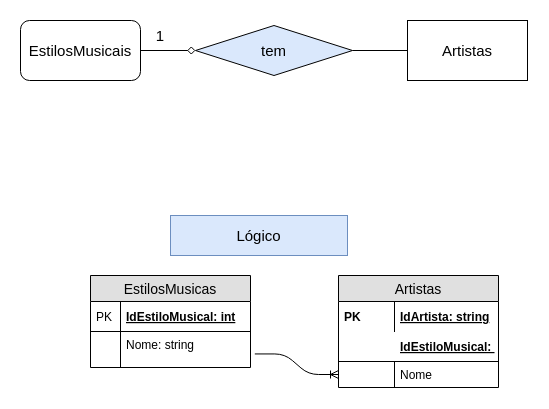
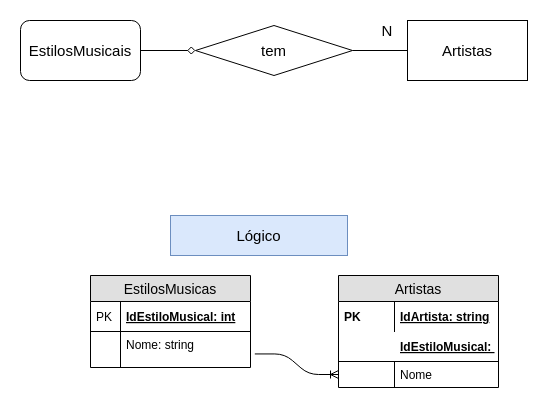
none -> (388, 31)
(161, 36) -> none
(274, 51) -> (274, 51)
